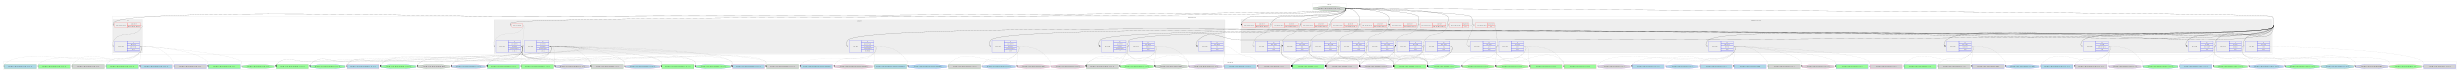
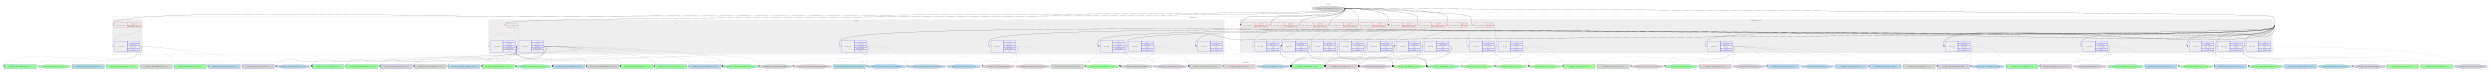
(328, 67) -> (671, 67)
(572, 67) -> (396, 67)
(643, 67) -> (464, 67)
(817, 67) -> (927, 67)
(1240, 67) -> (1273, 67)
(1410, 67) -> (1409, 67)
(1580, 67) -> (1477, 67)
(1852, 67) -> (1681, 67)
(2267, 67) -> (2231, 67)
(2406, 67) -> (2403, 67)
none -> (2437, 67)
(2440, 67) -> (2471, 67)
